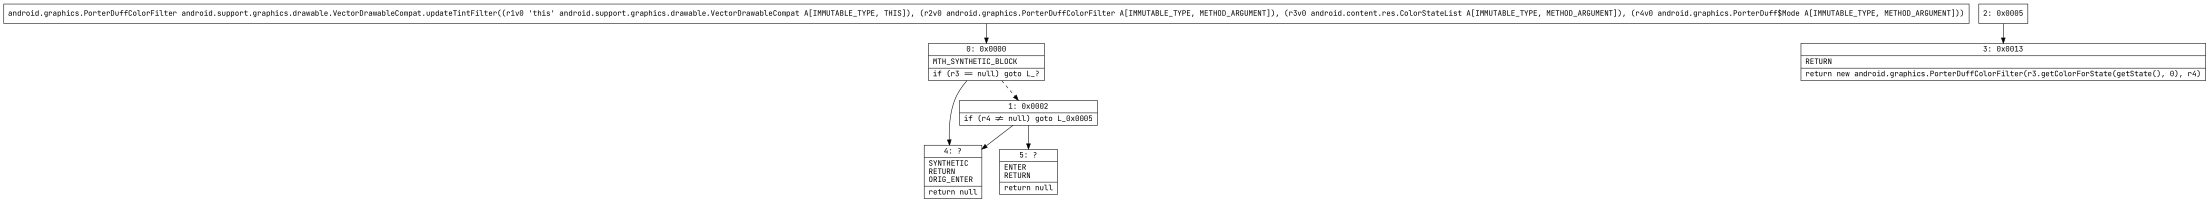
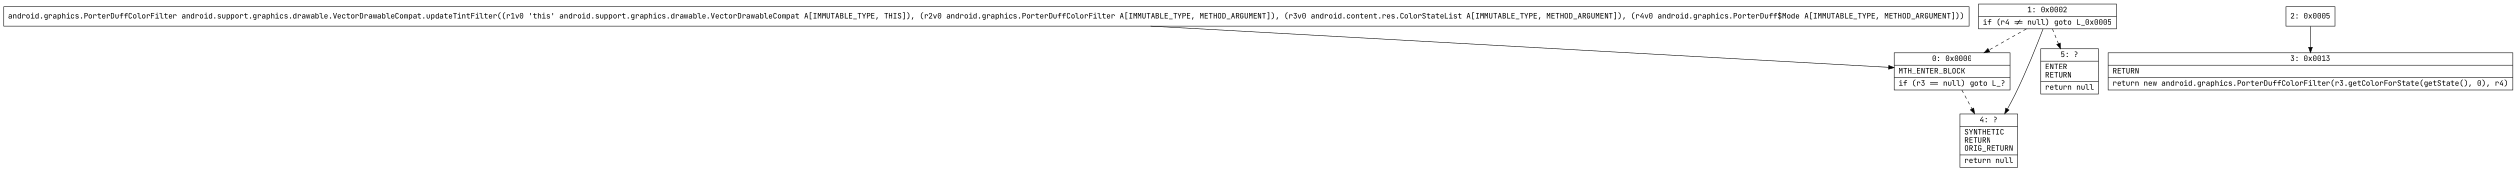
(975, 62) -> (1932, 71)
(1008, 88) -> (2008, 40)
(952, 108) -> (1967, 99)
(1028, 135) -> (2055, 36)
(951, 180) -> (1989, 148)
